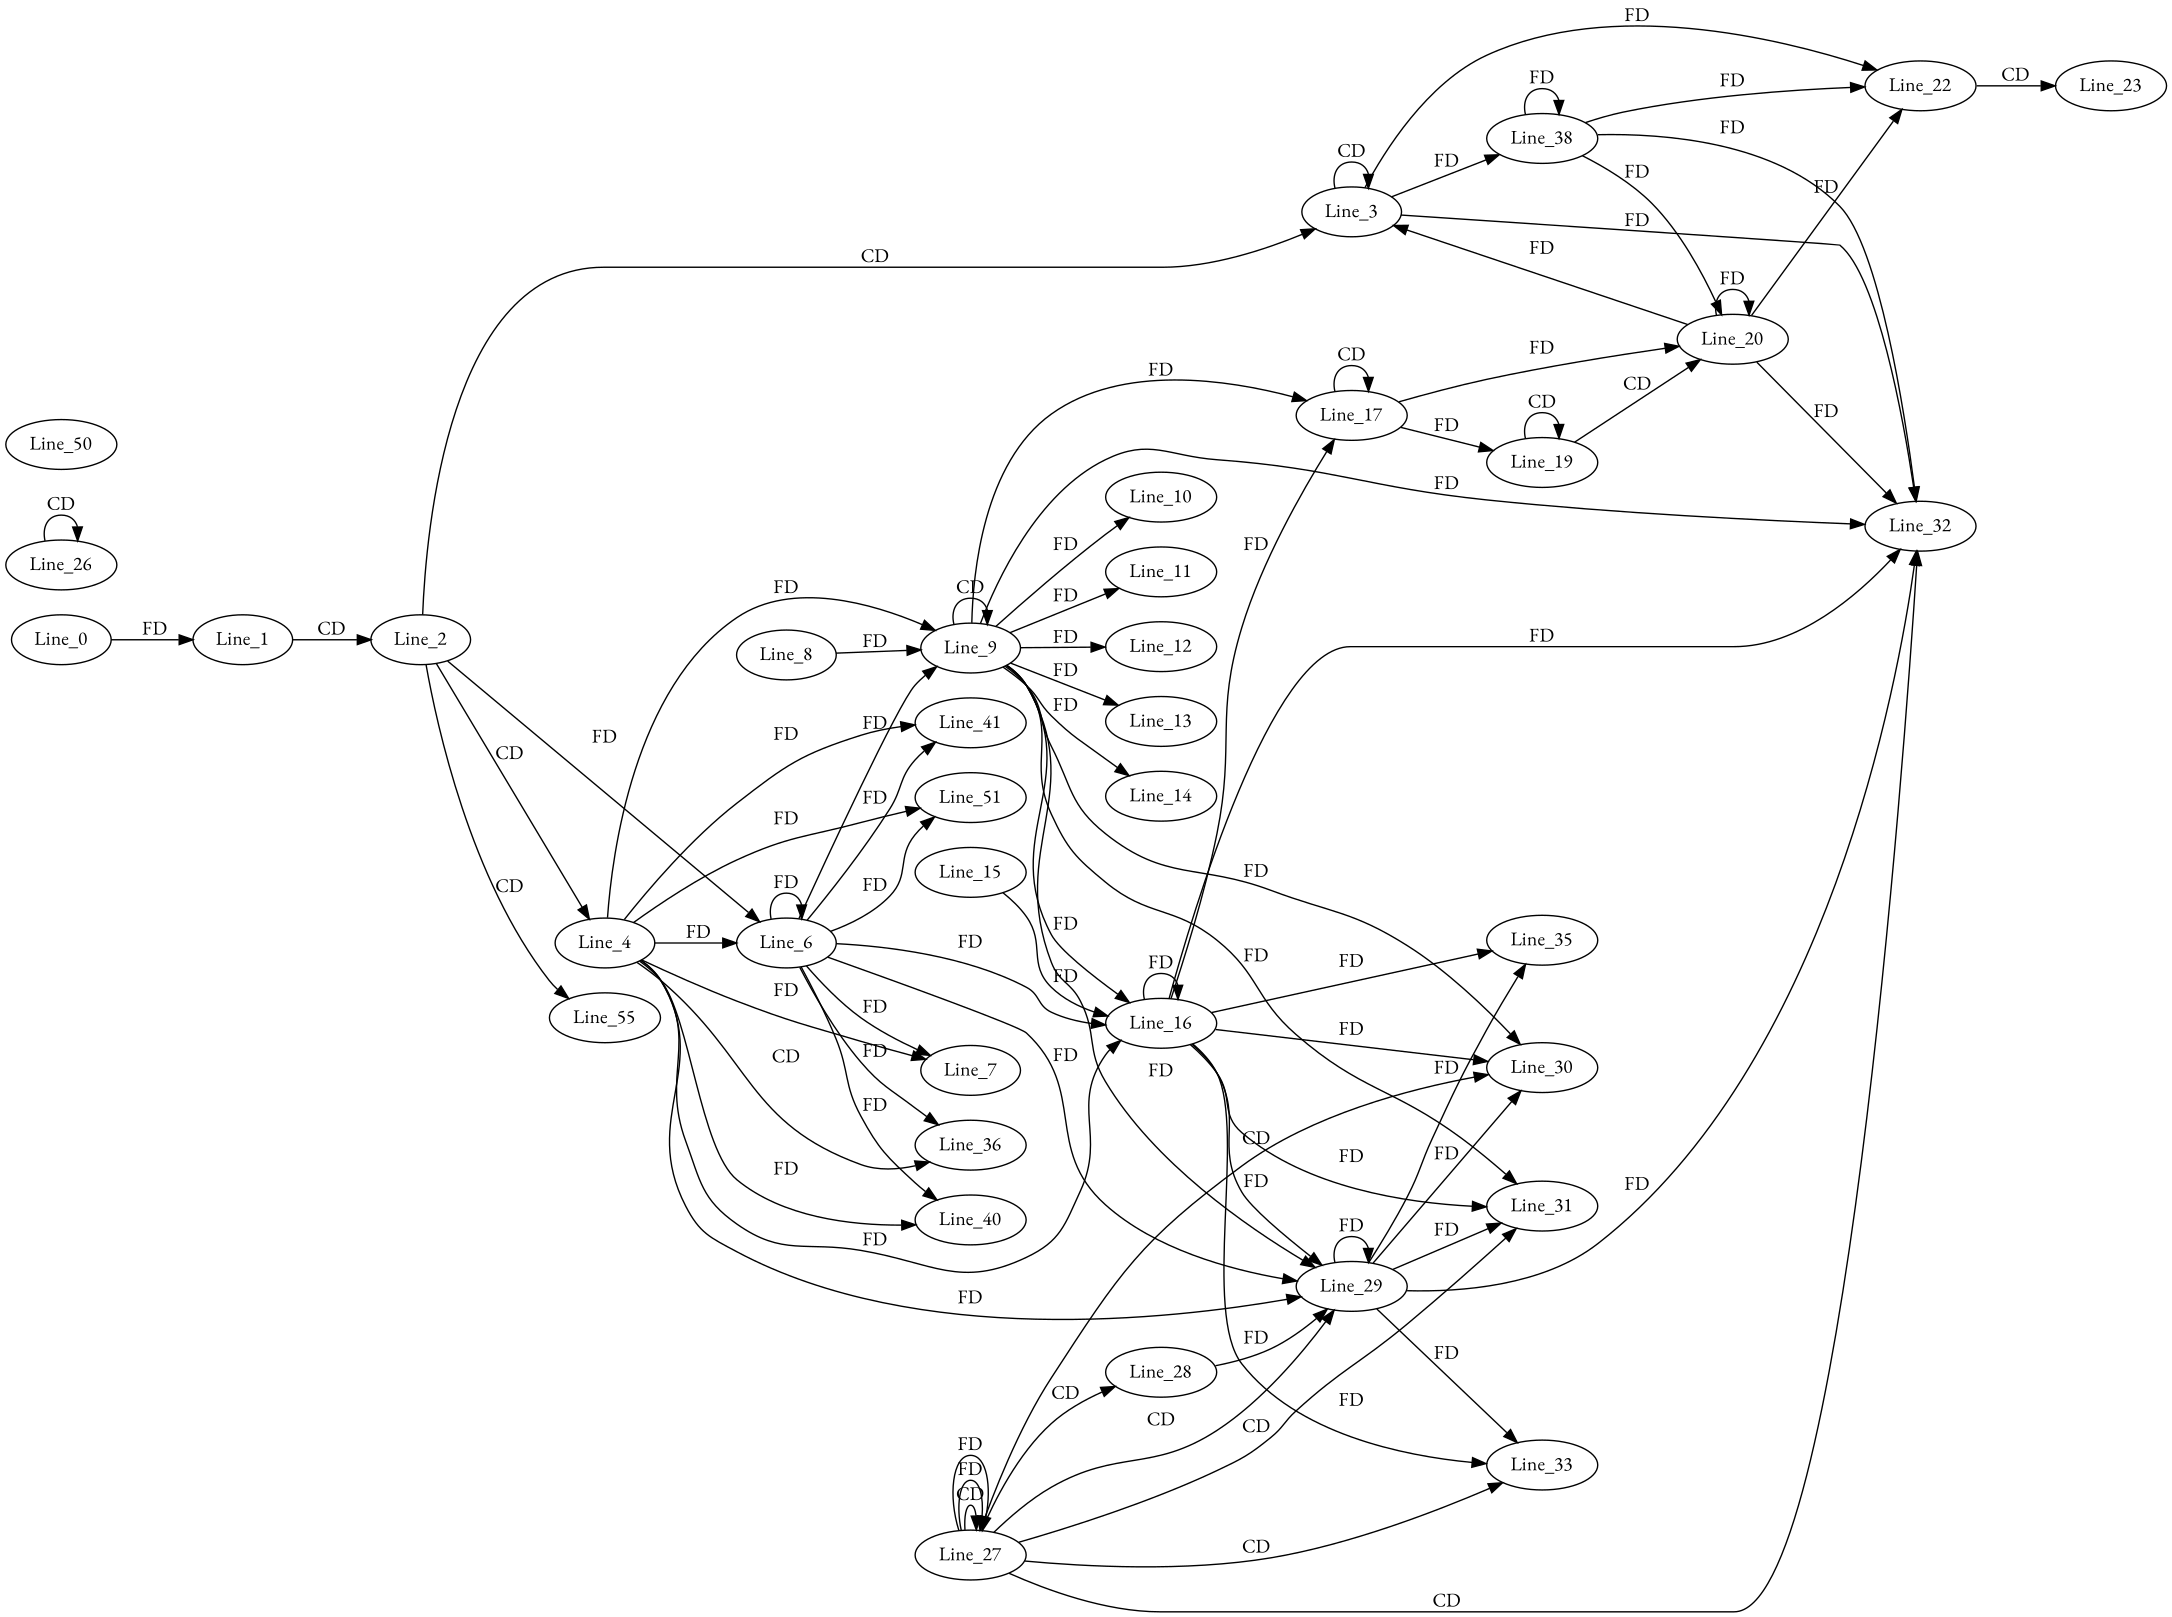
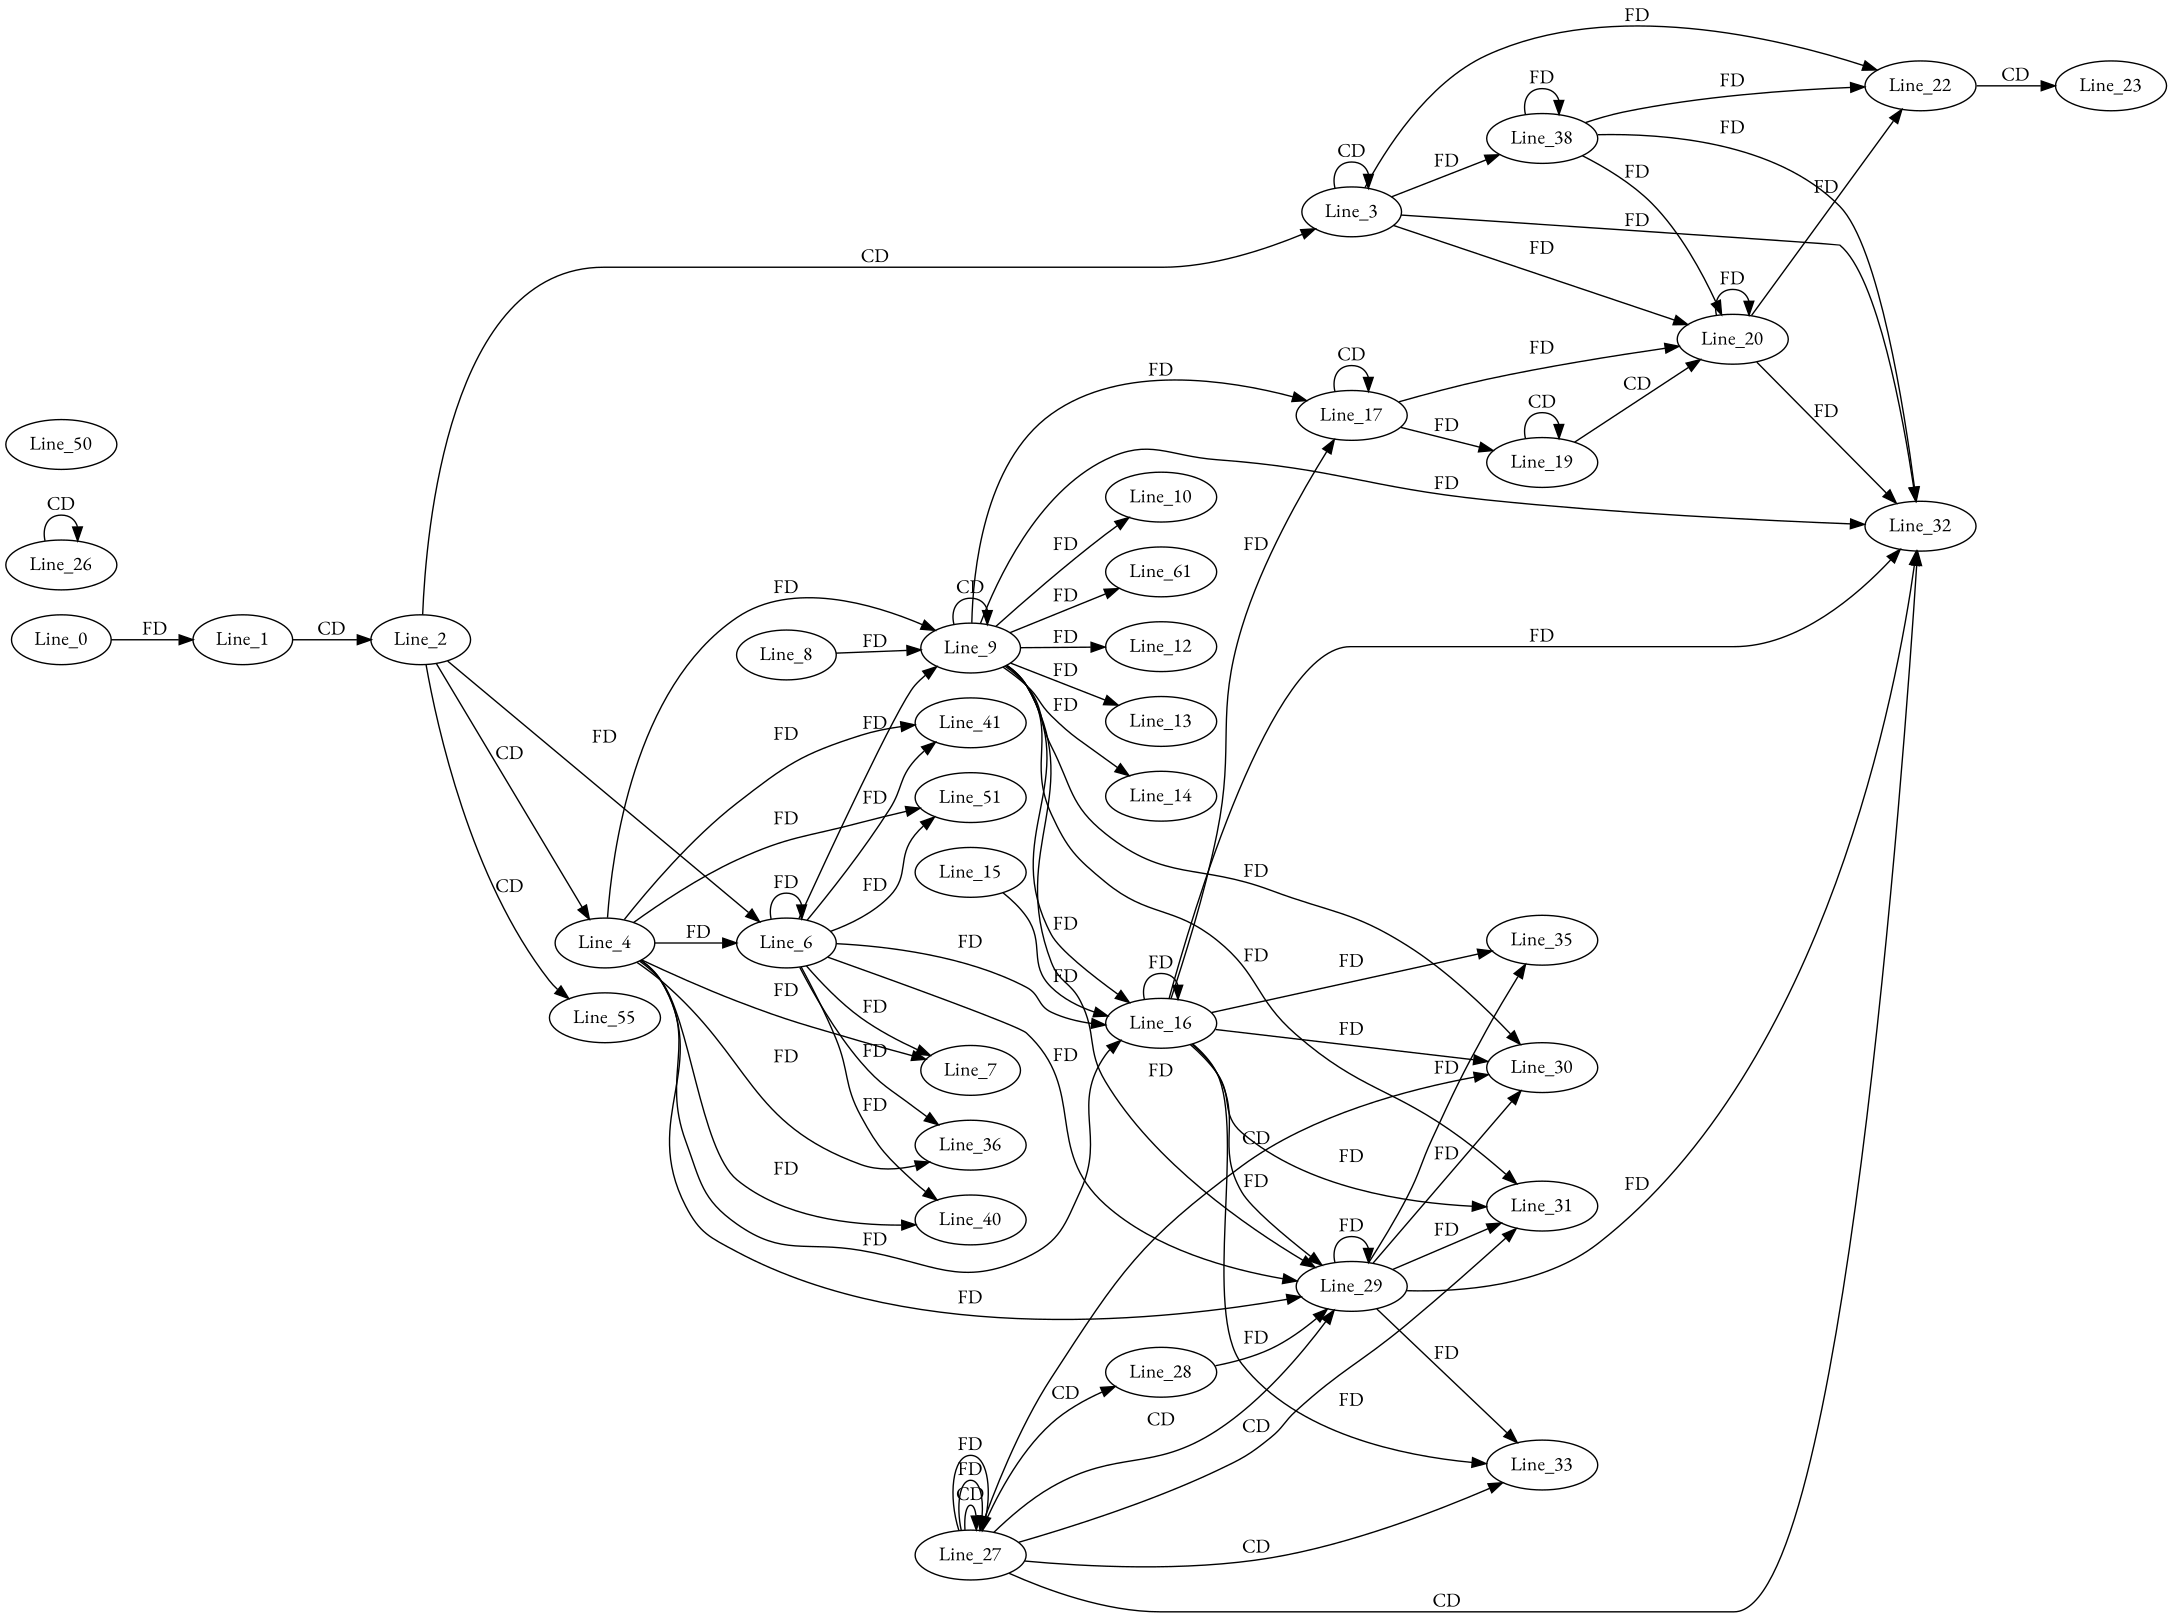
(1547, 277) -> (1534, 273)
(1161, 572) -> (1161, 572)
(786, 1057) -> (786, 1057)
